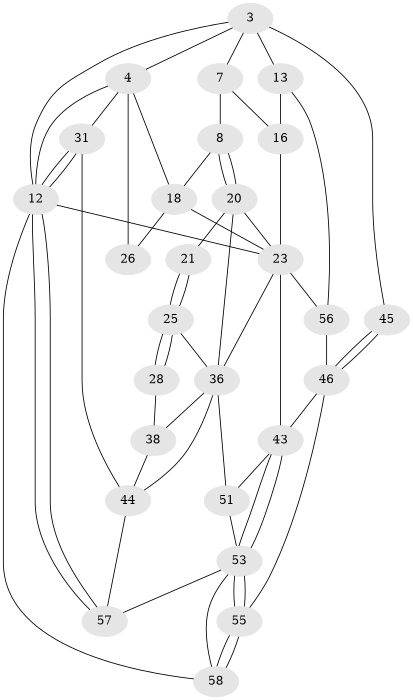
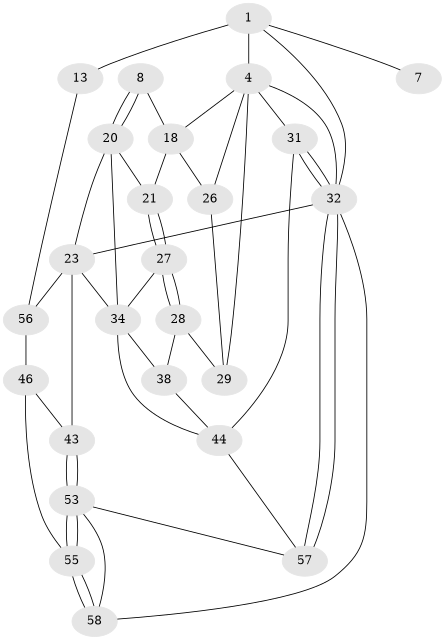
(250, 18) -> (249, 18)
(220, 109) -> none
(281, 139) -> none
(36, 199) -> (334, 199)
(225, 228) -> (160, 169)
(171, 320) -> (164, 260)
(387, 320) -> none
(217, 380) -> (118, 320)
none -> (224, 380)
(227, 501) -> none
